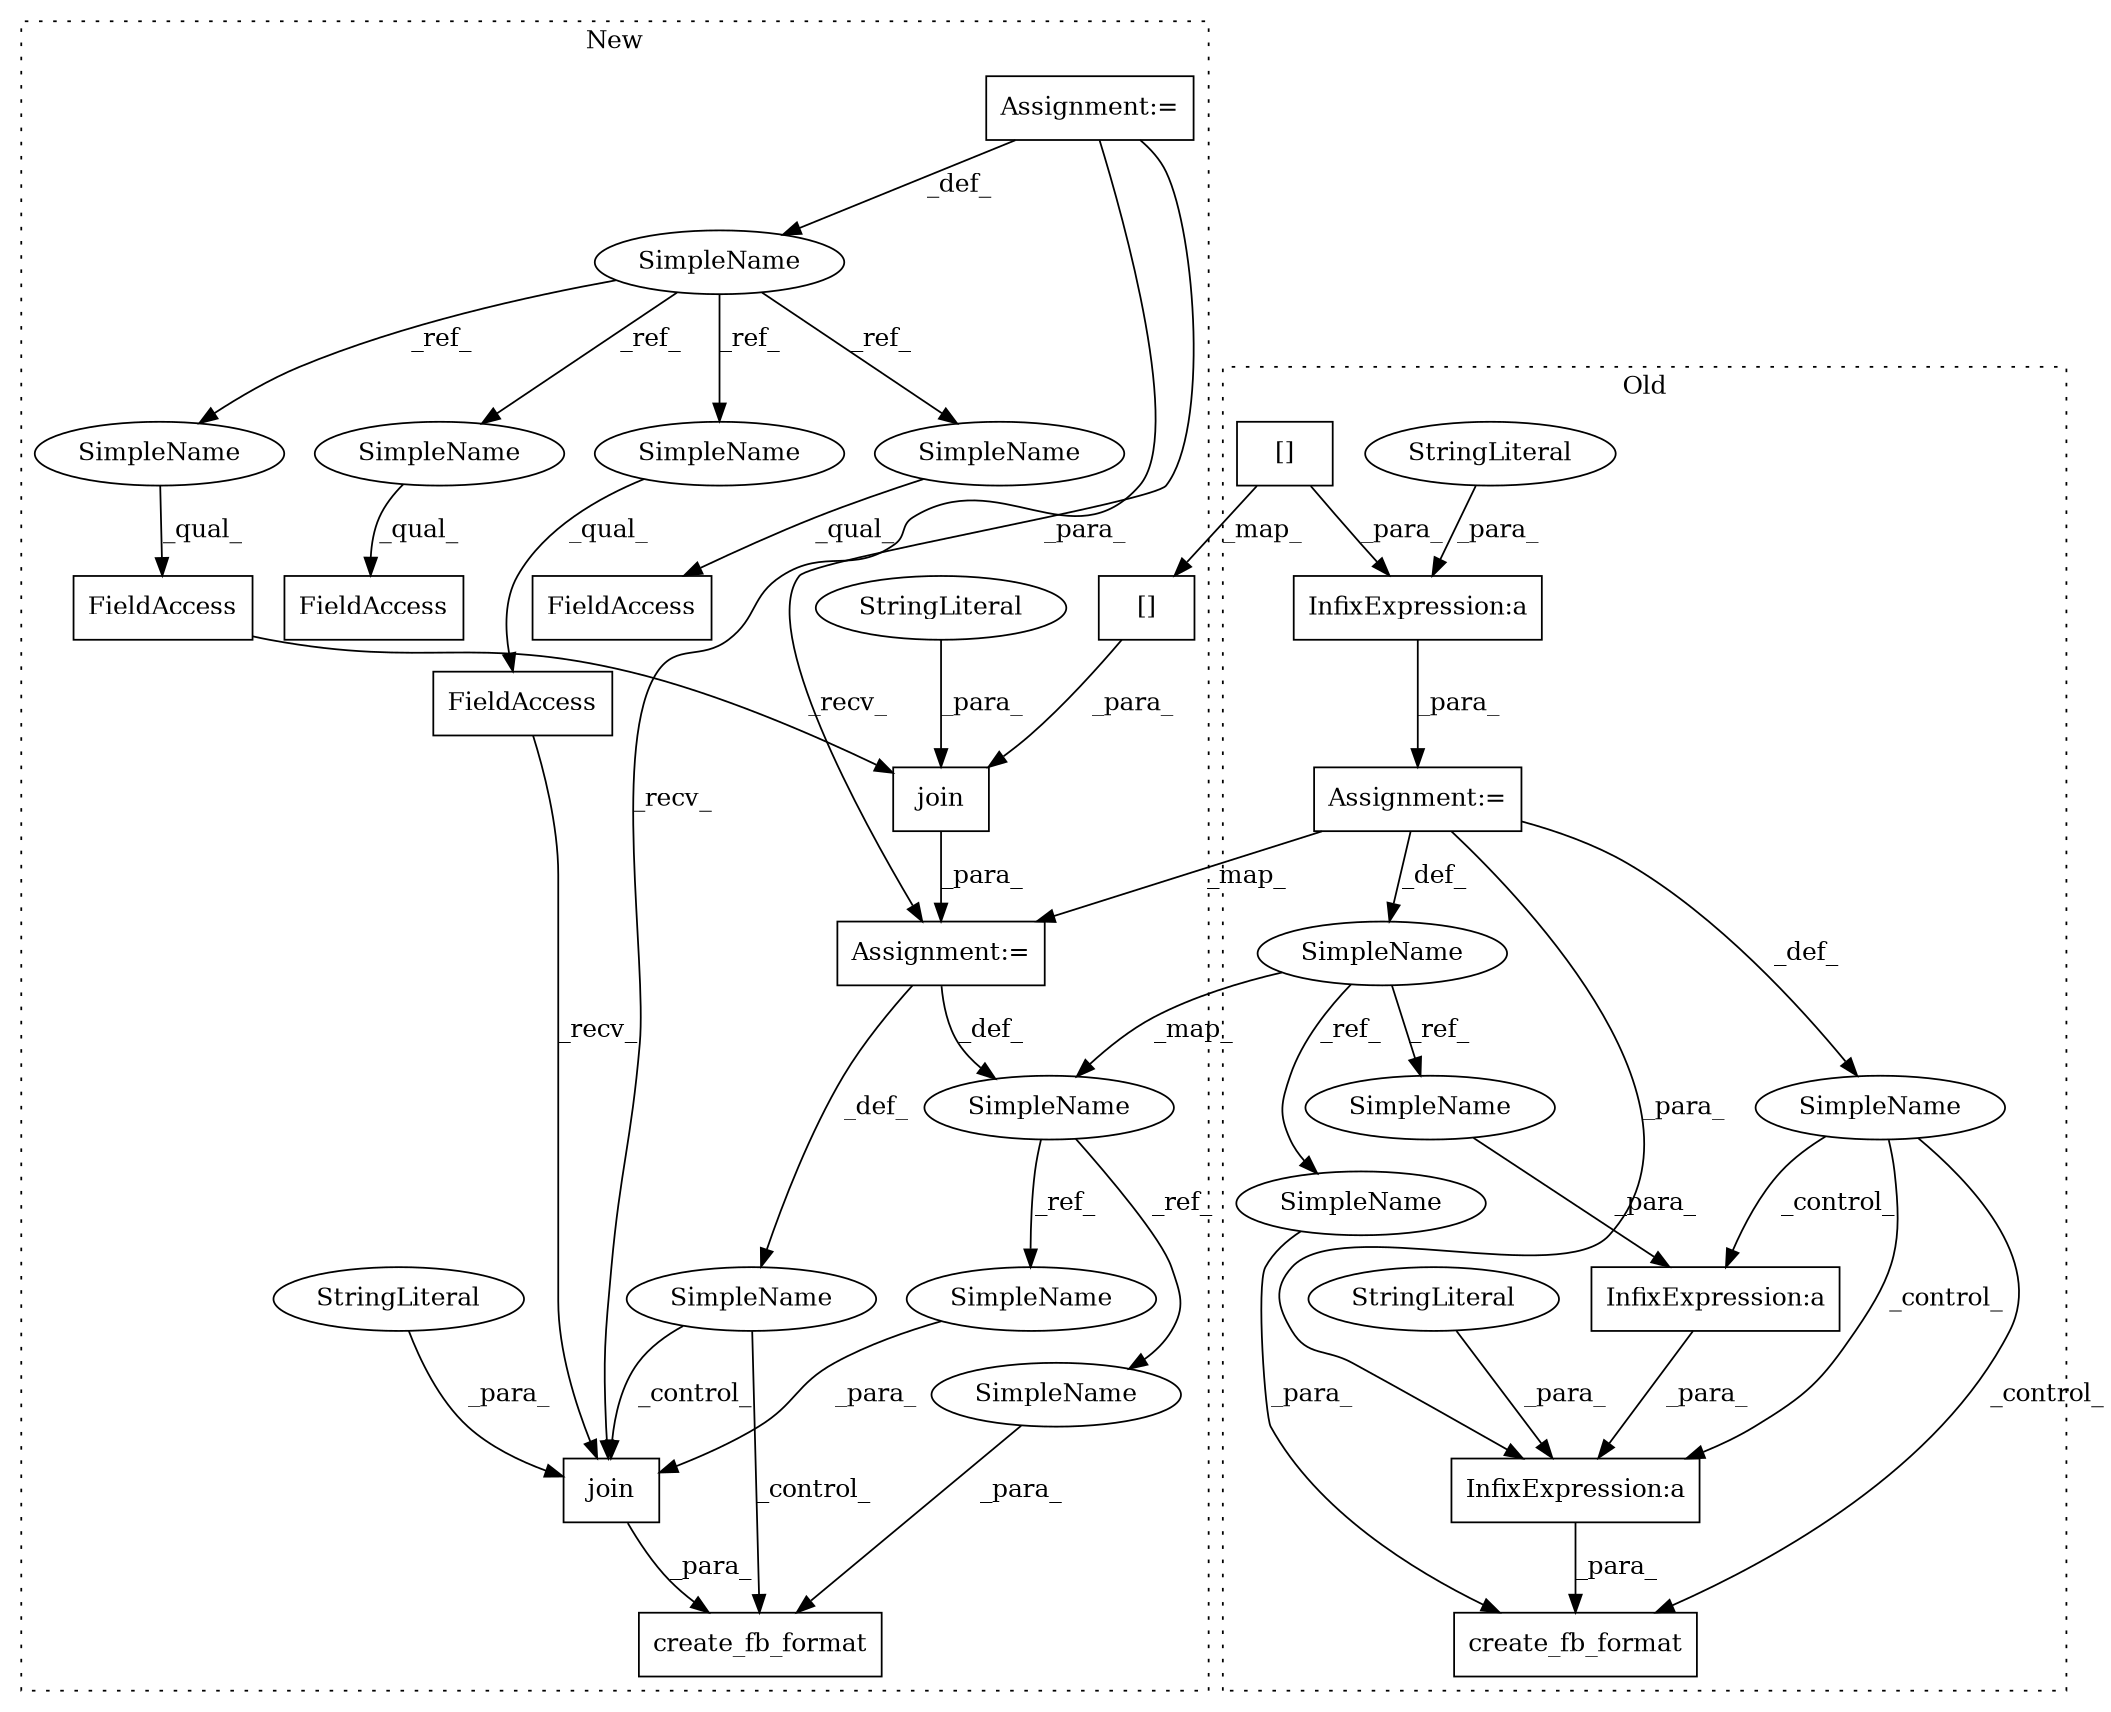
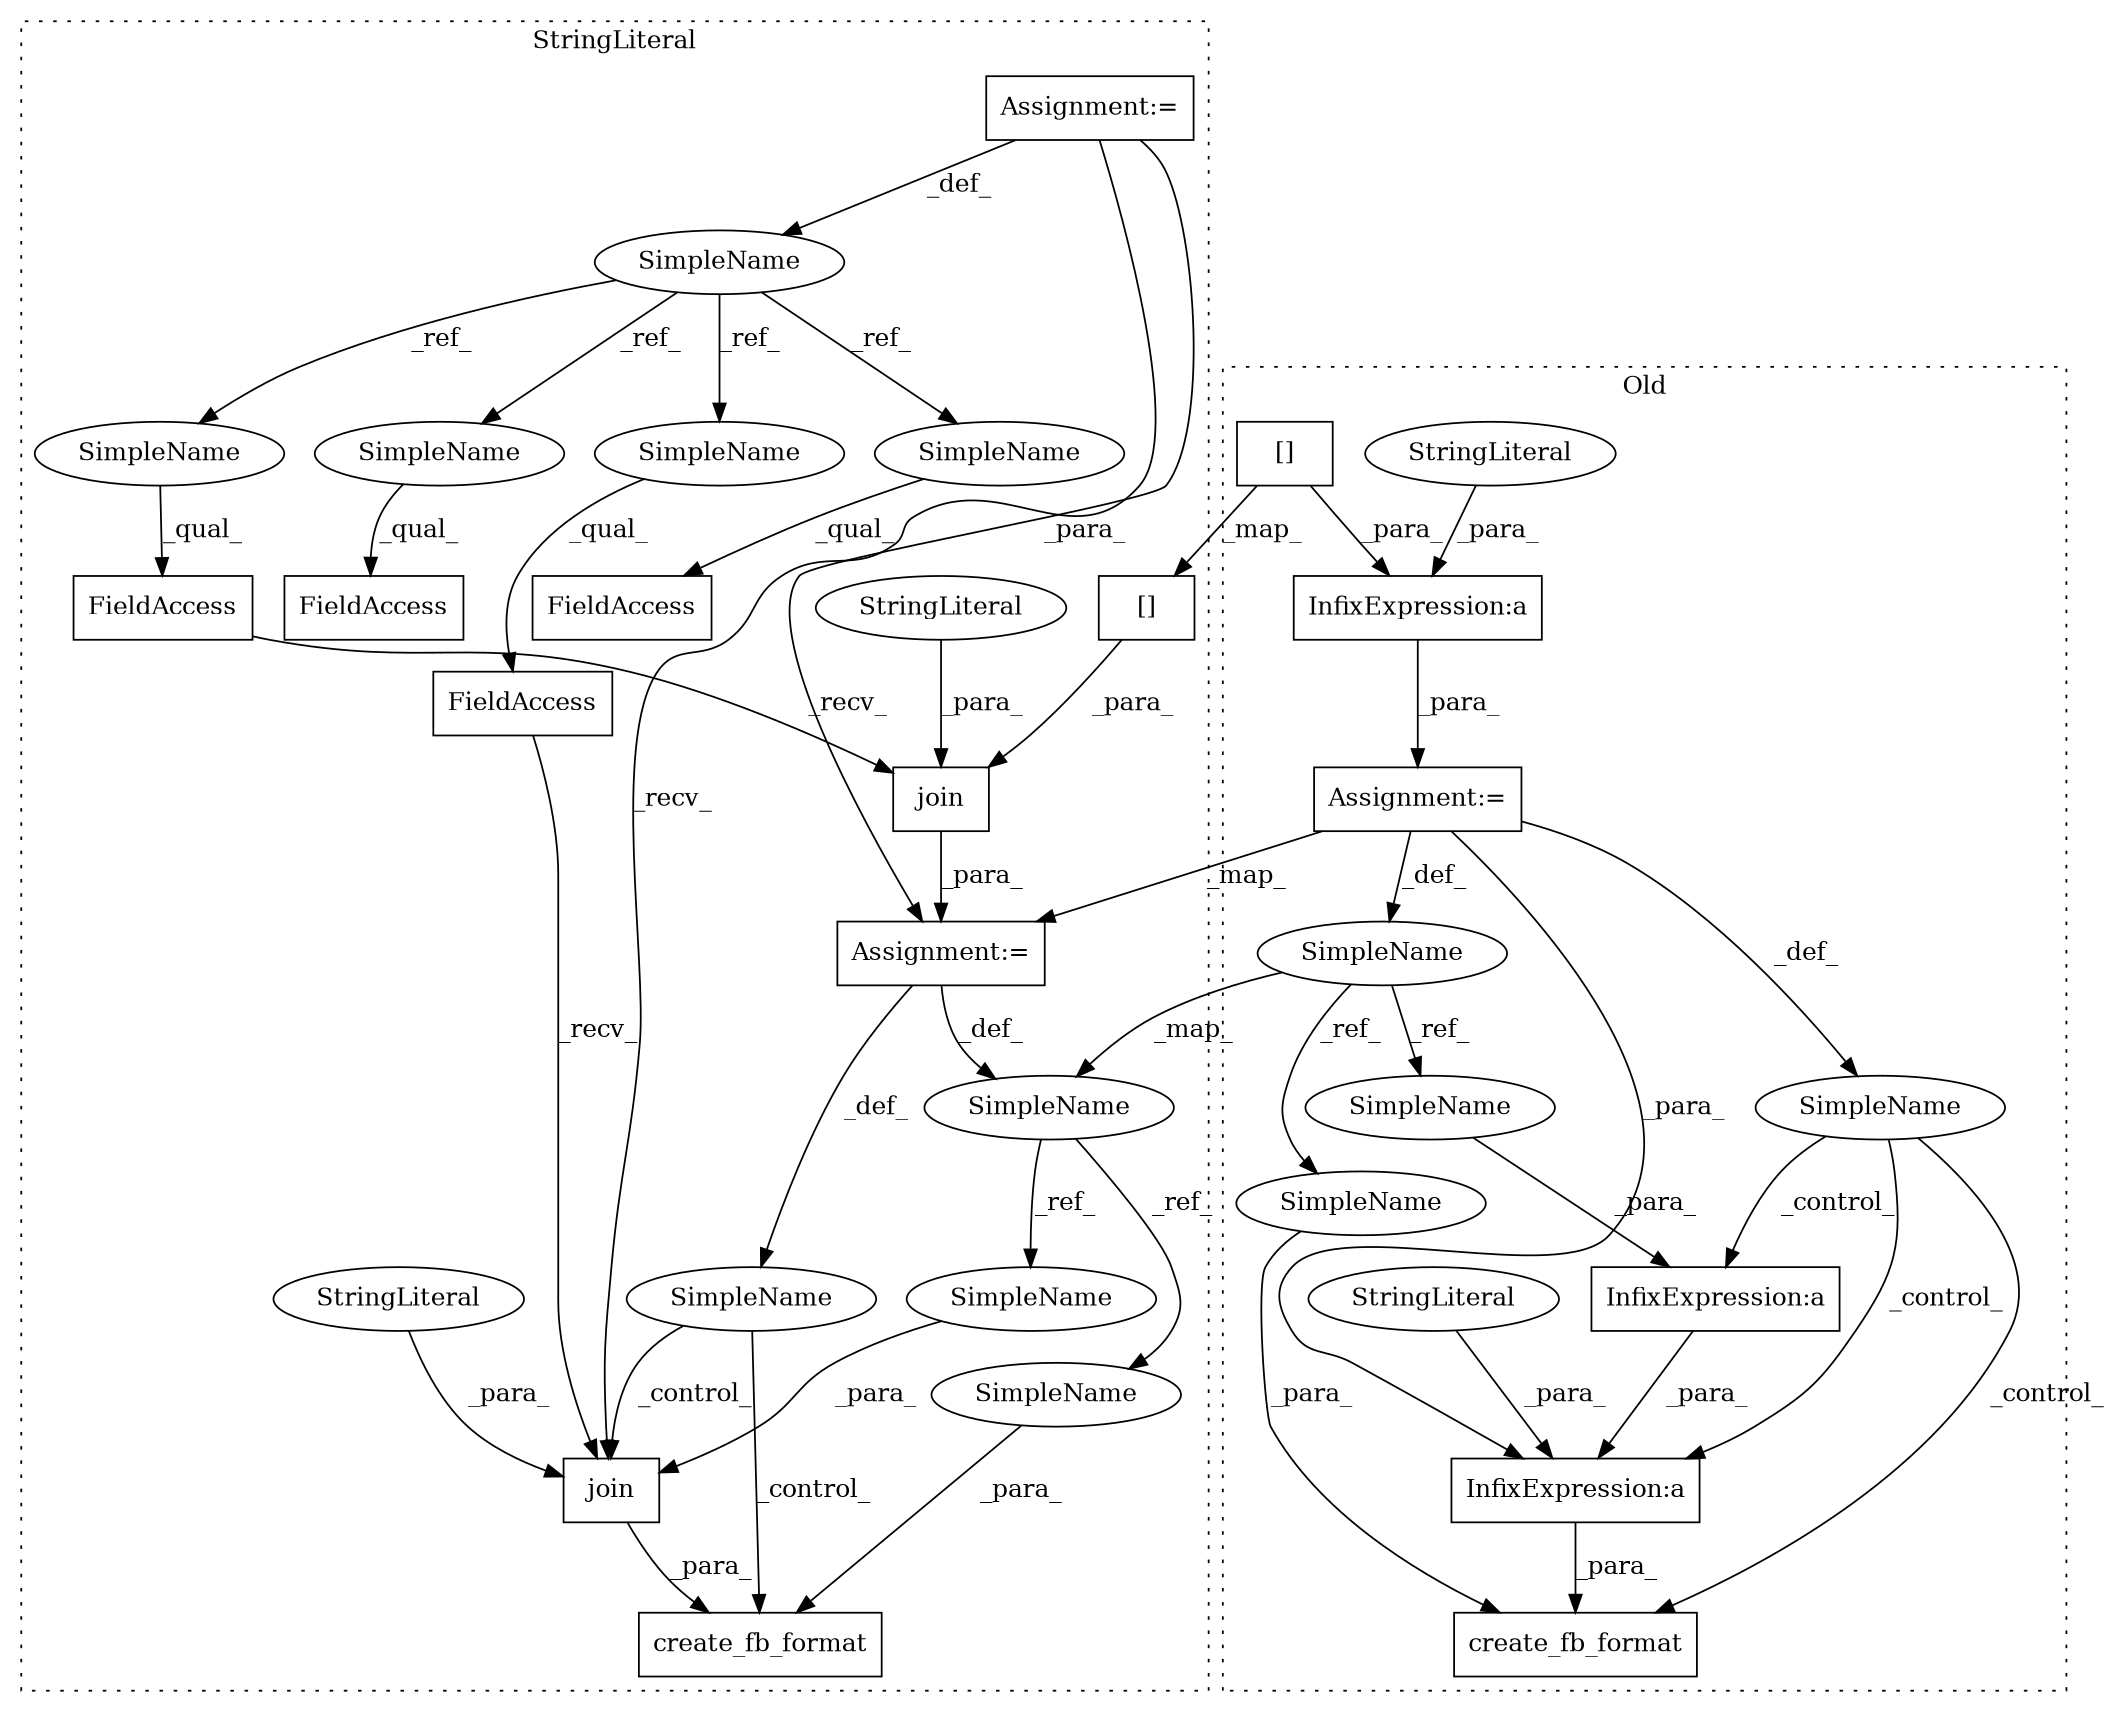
(615, 42) -> (615, 42)
